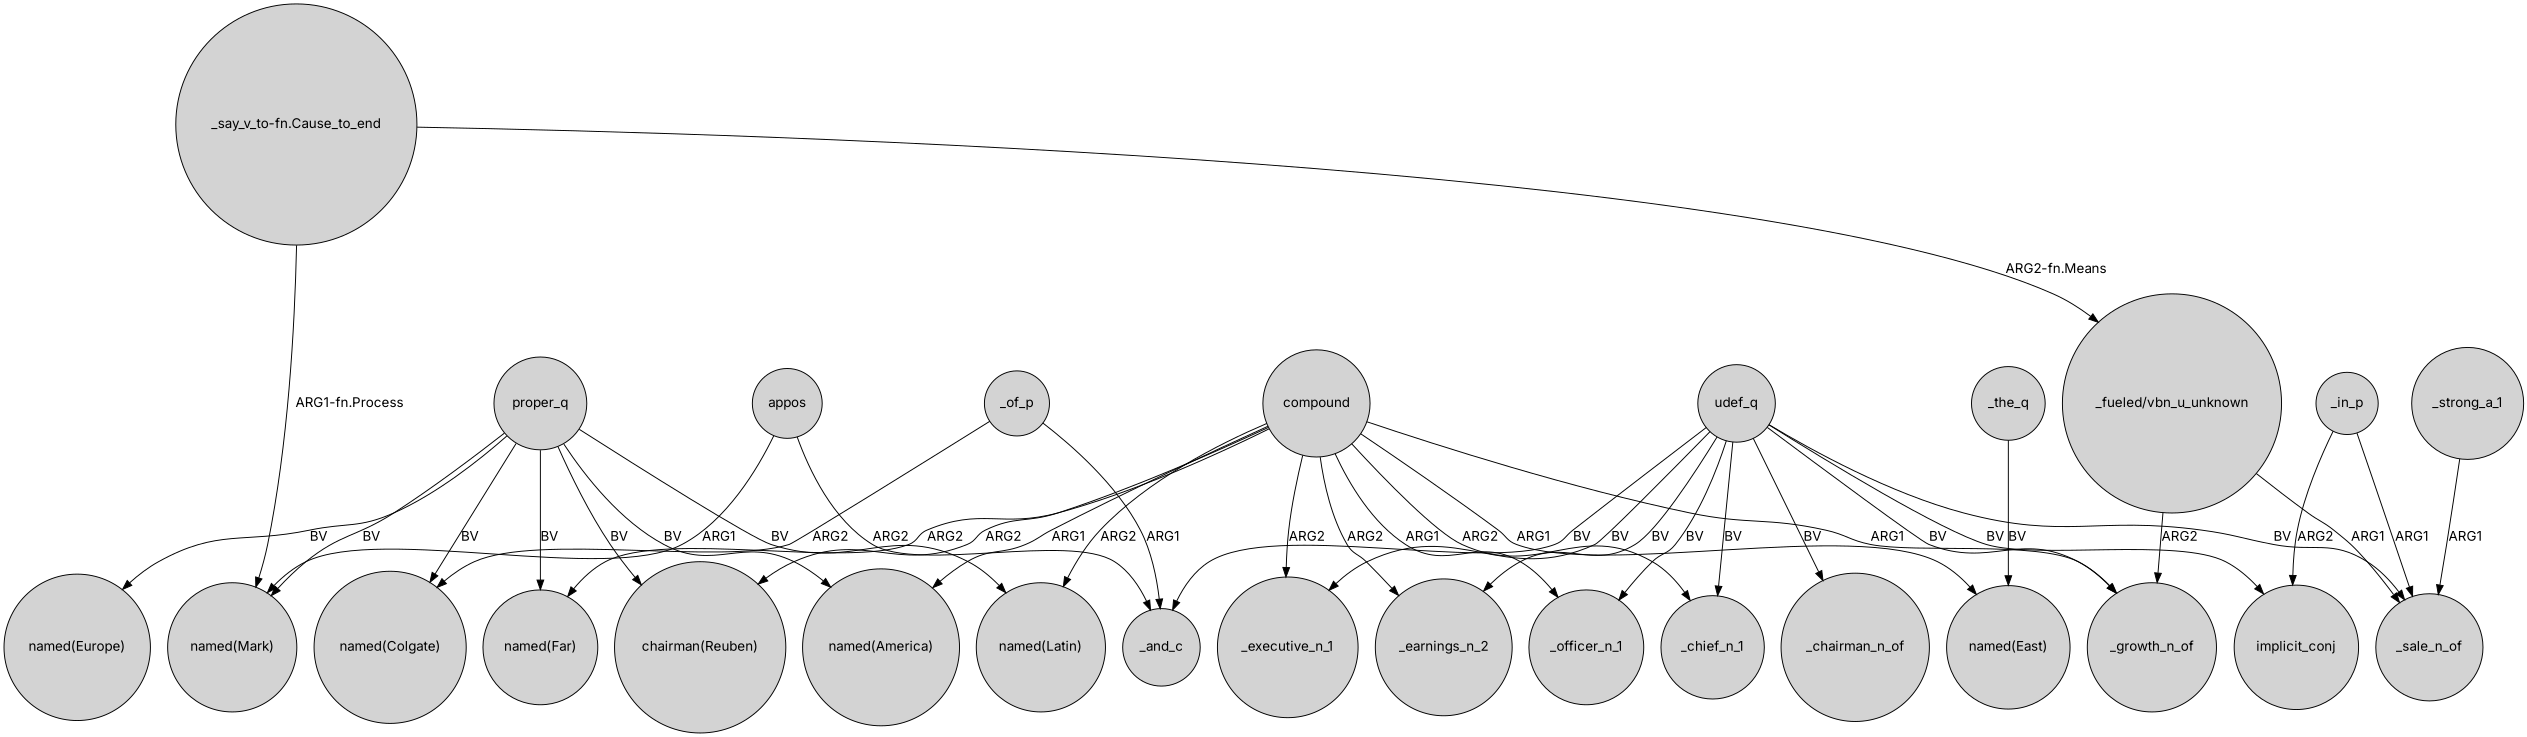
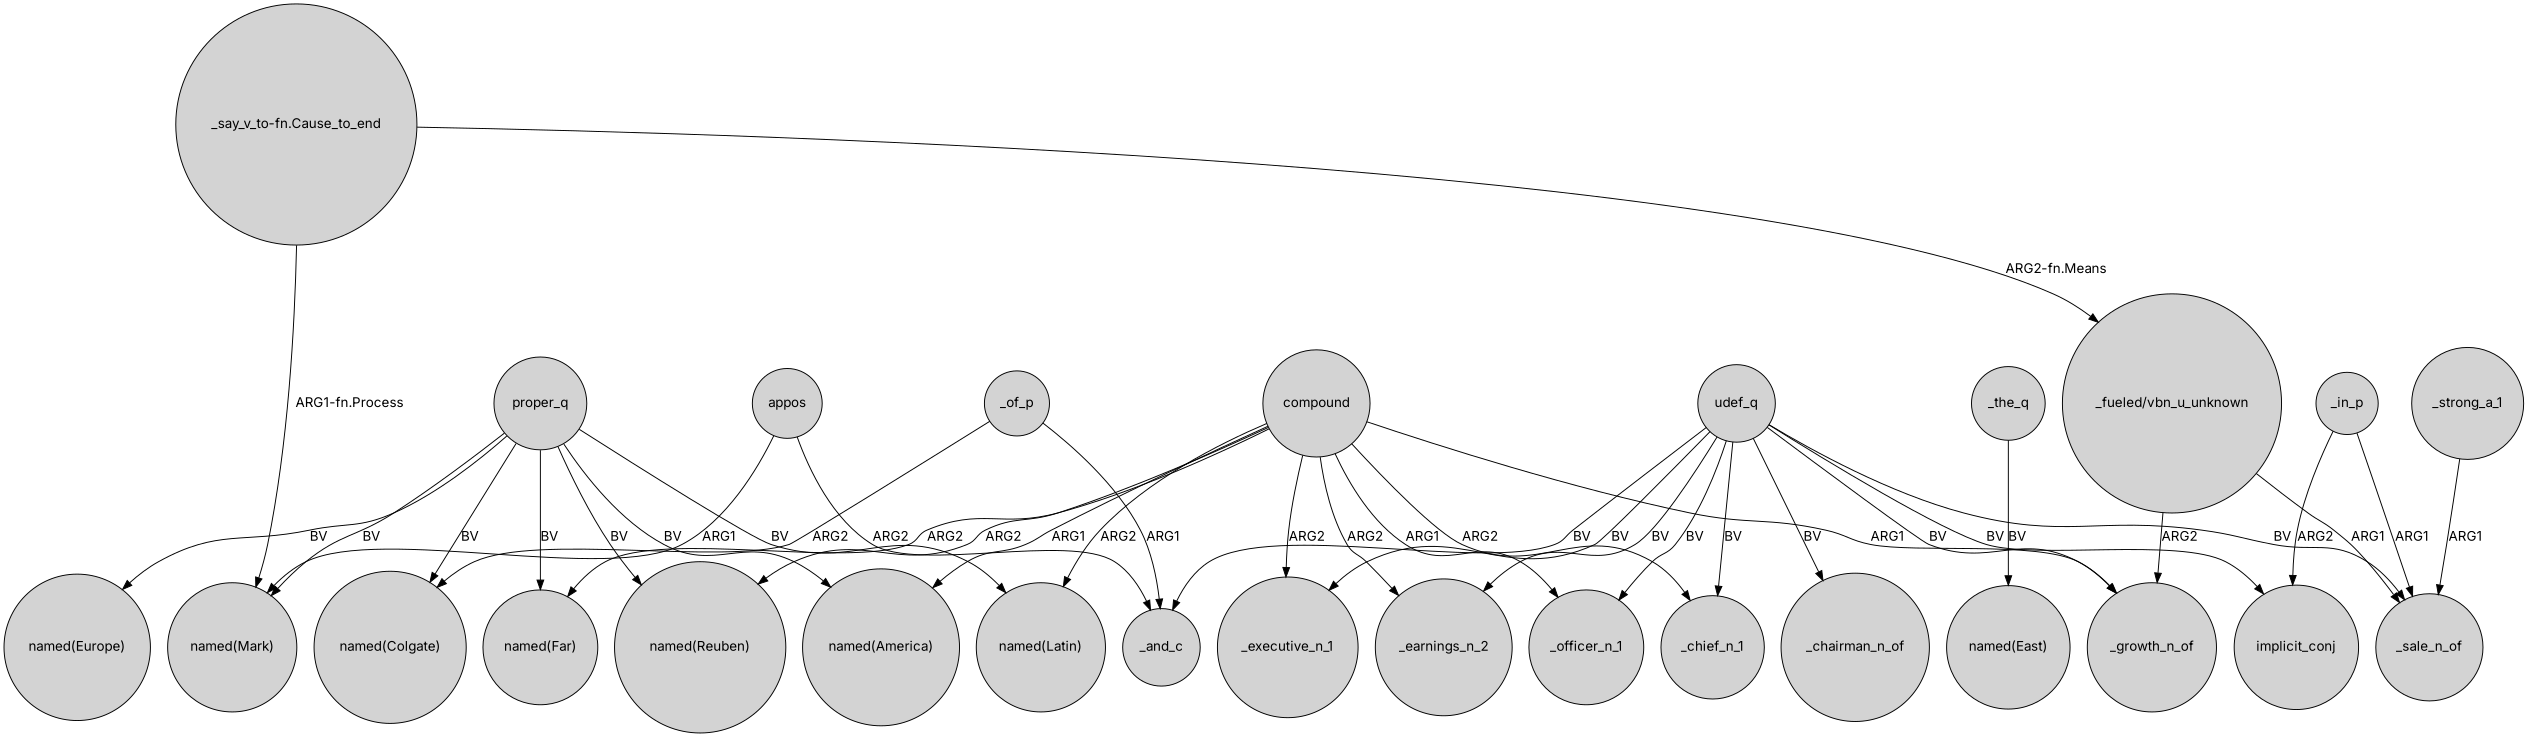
(1653, 554) -> none
(700, 647) -> (700, 647)
